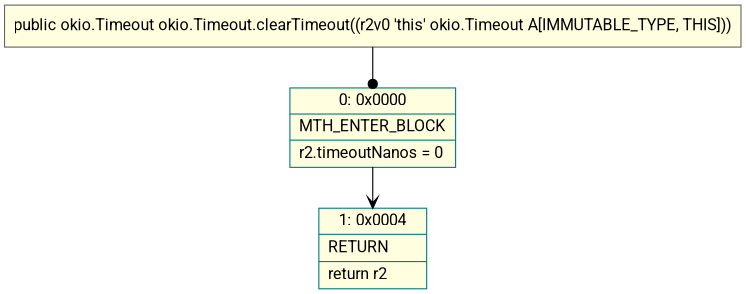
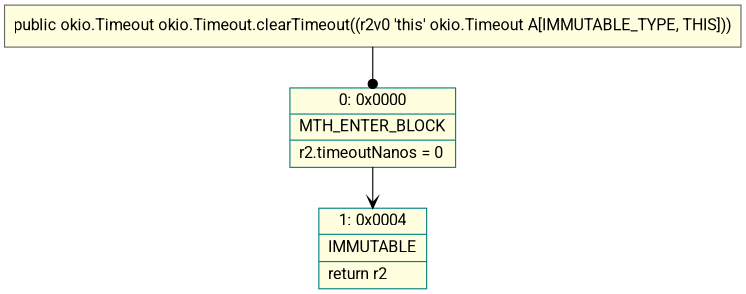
(359, 247) -> (373, 247)
